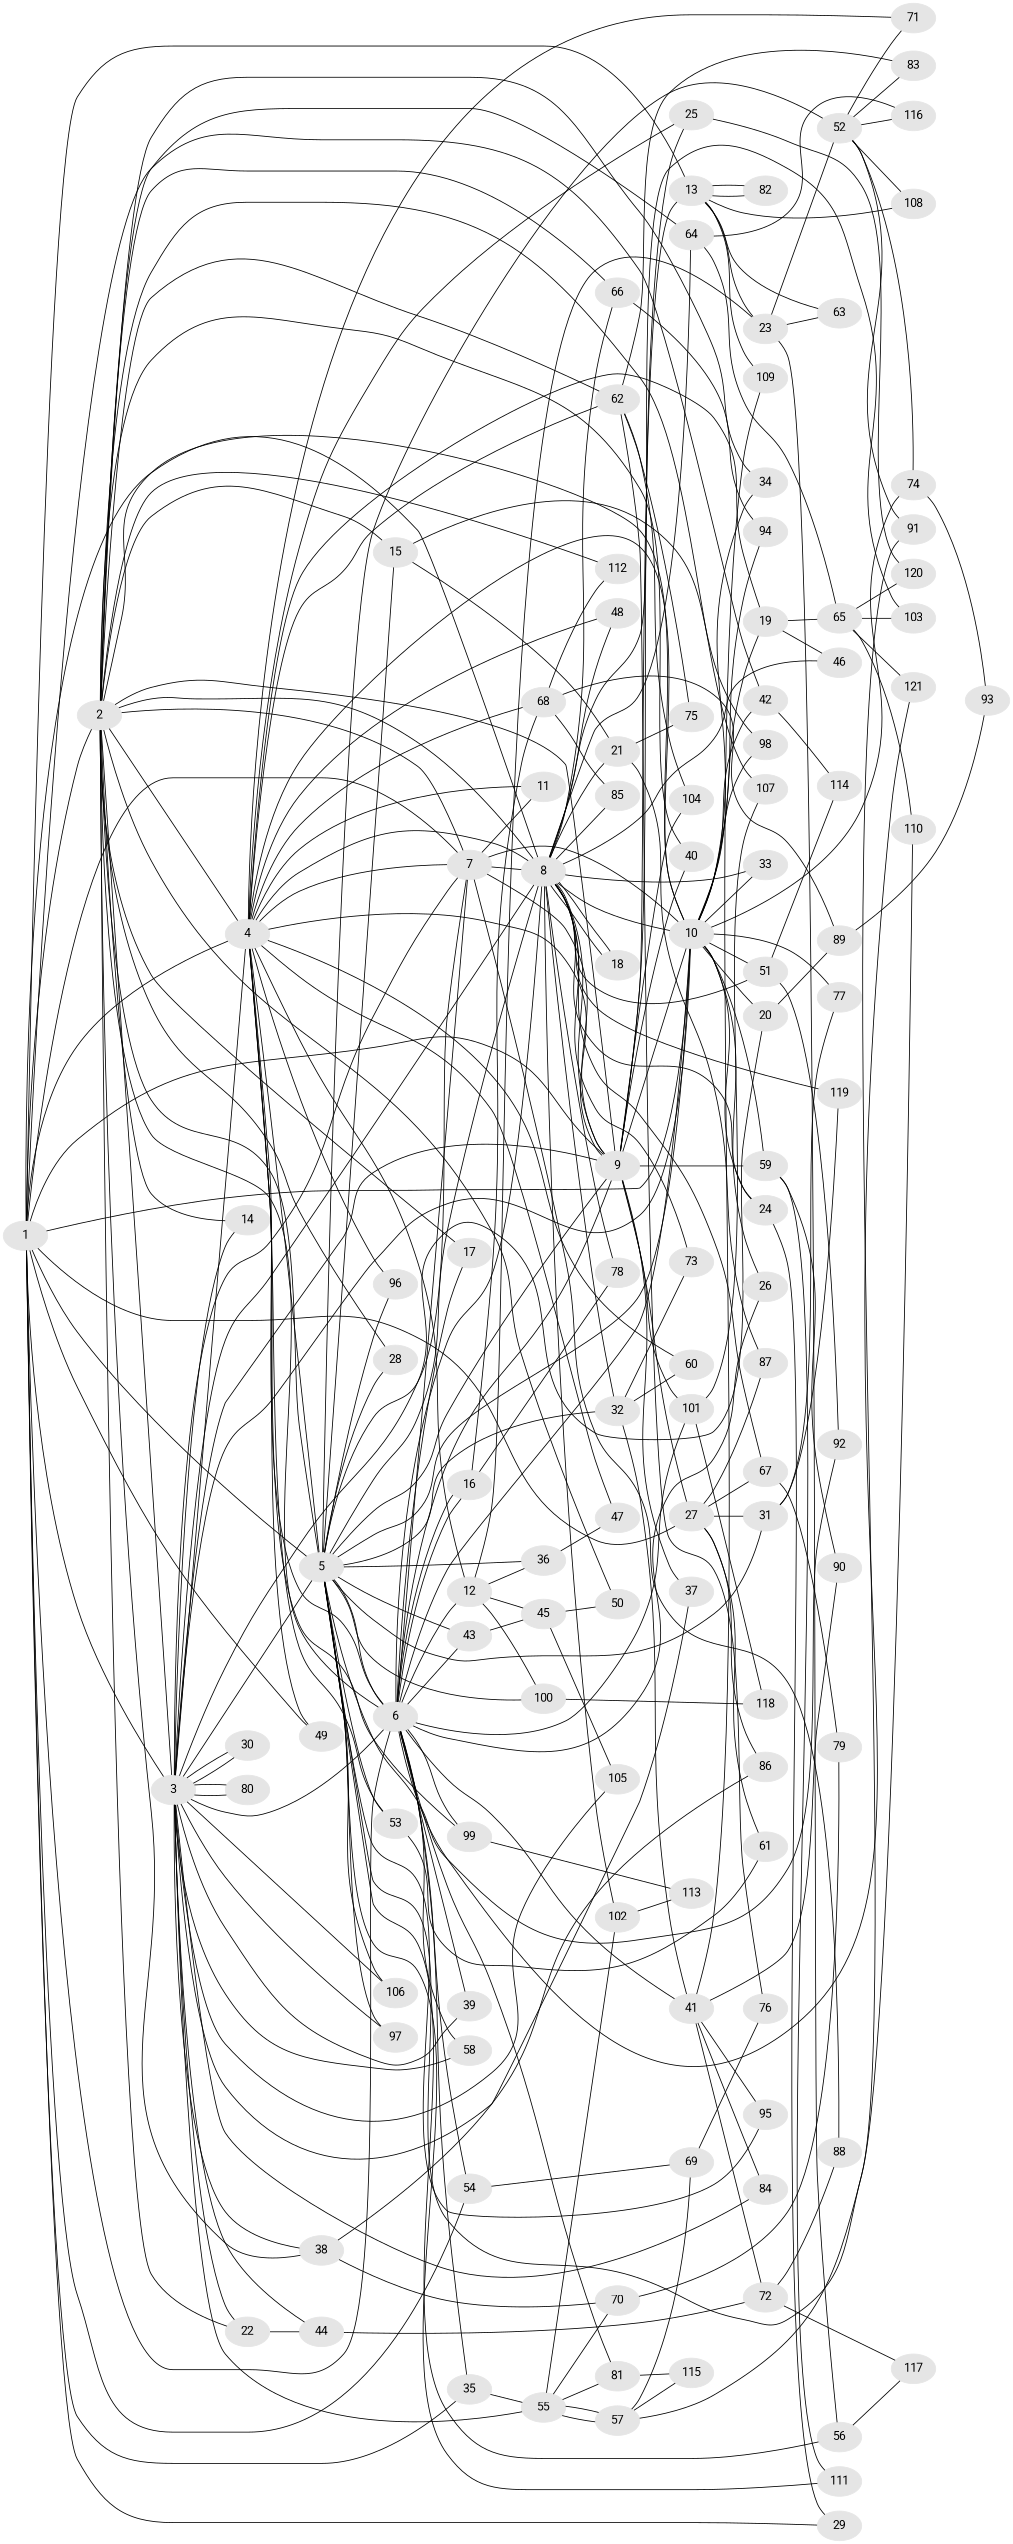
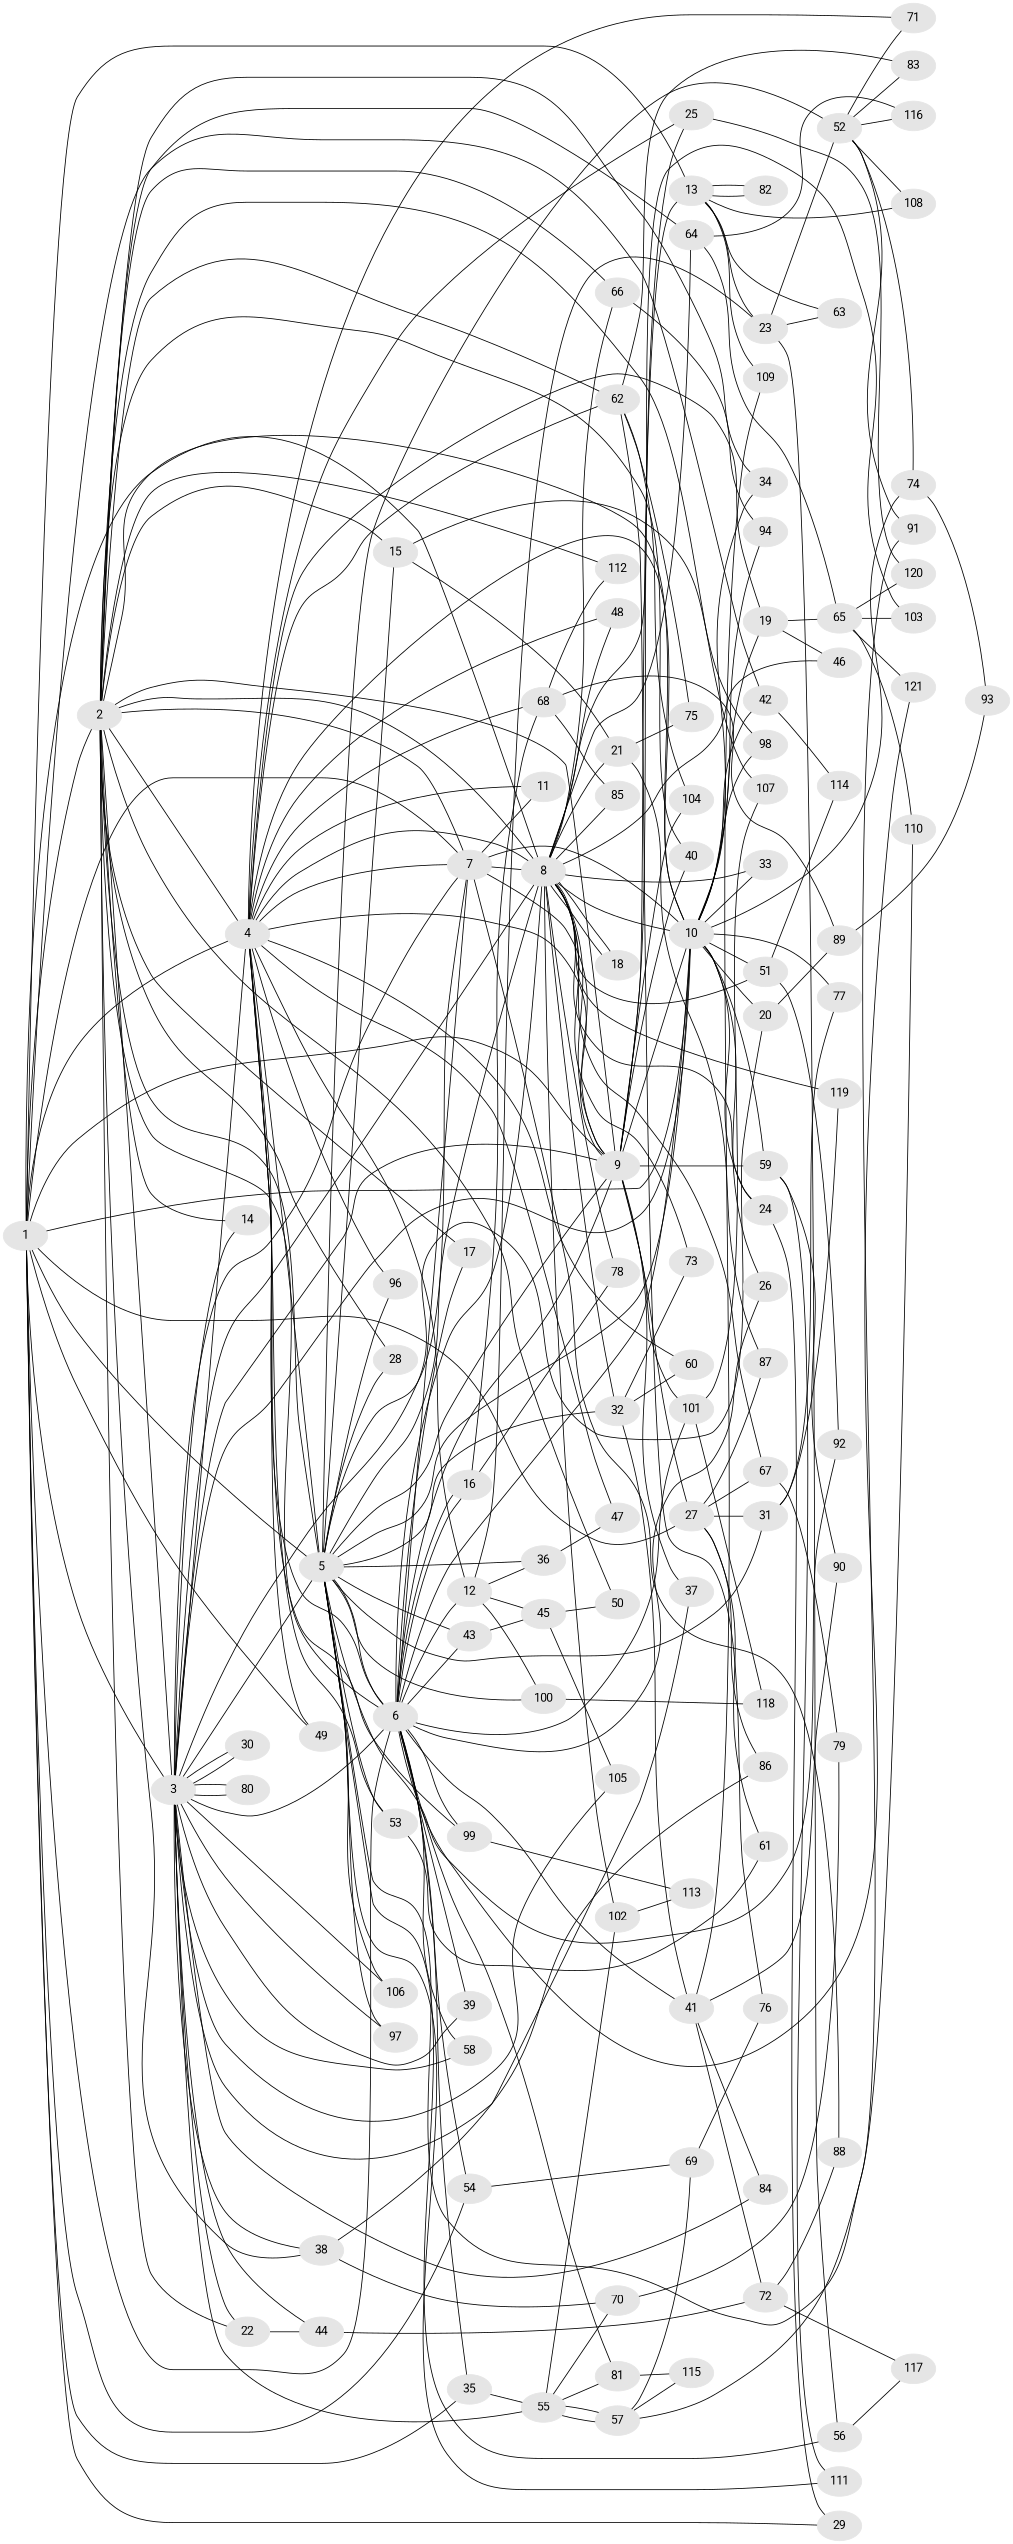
(765, 2115) -> none
